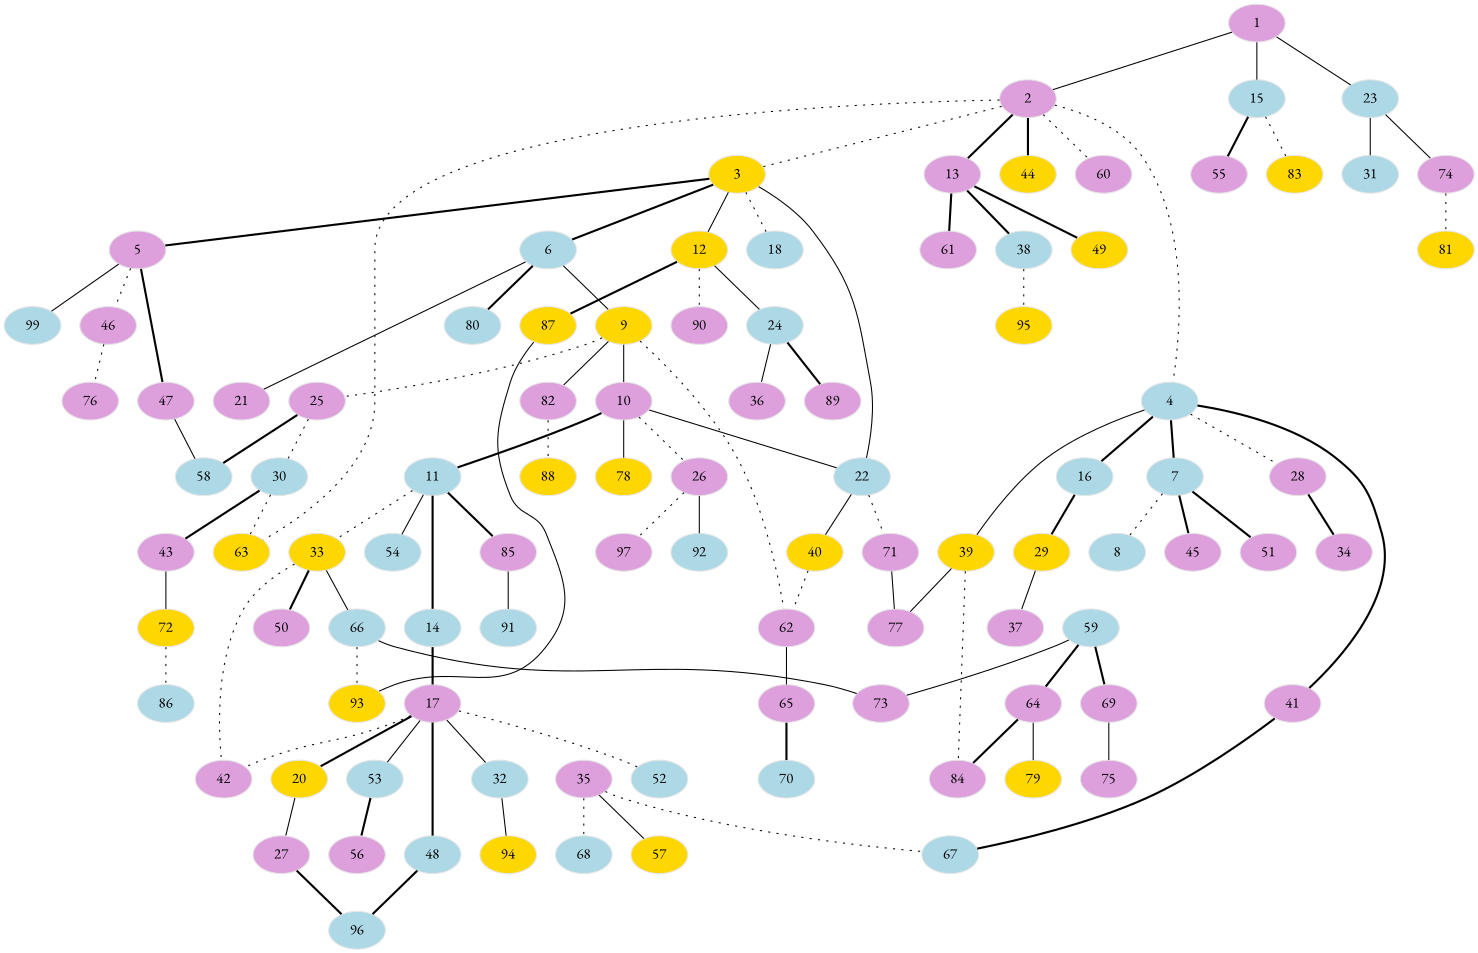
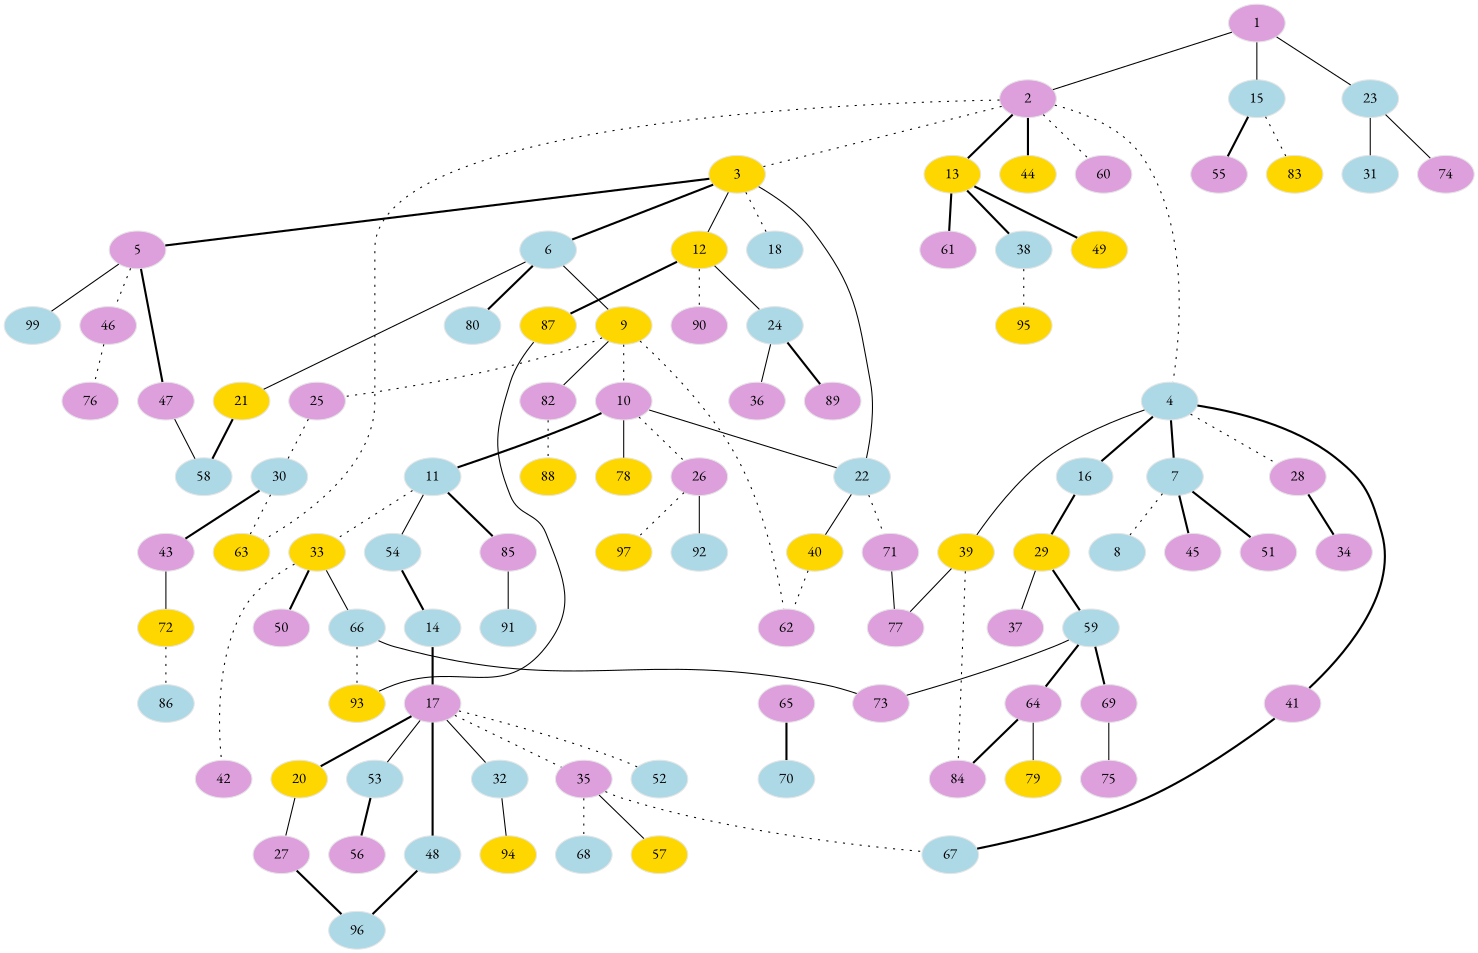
(952, 174) -> (952, 174)
(1446, 250) -> none
(624, 363) -> (624, 363)
(241, 401) -> (241, 401)
(260, 439) -> (223, 439)
(433, 552) -> (413, 590)
(624, 552) -> (624, 552)
none -> (1066, 590)
(786, 666) -> none
(328, 741) -> (508, 741)
